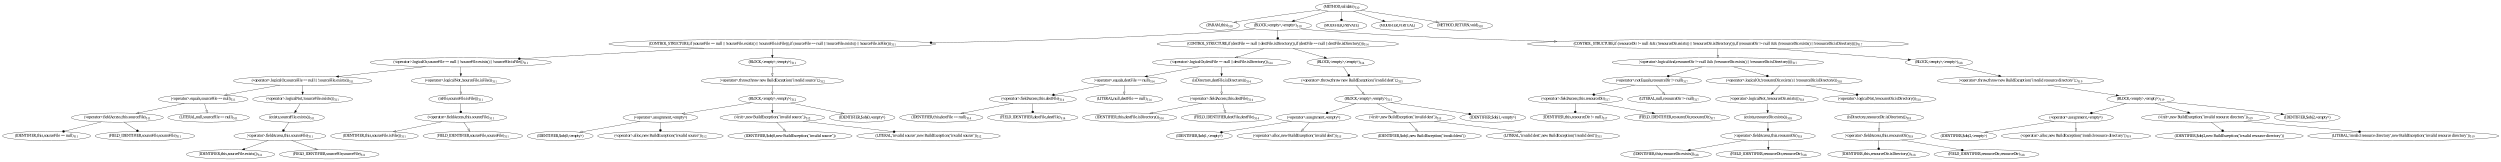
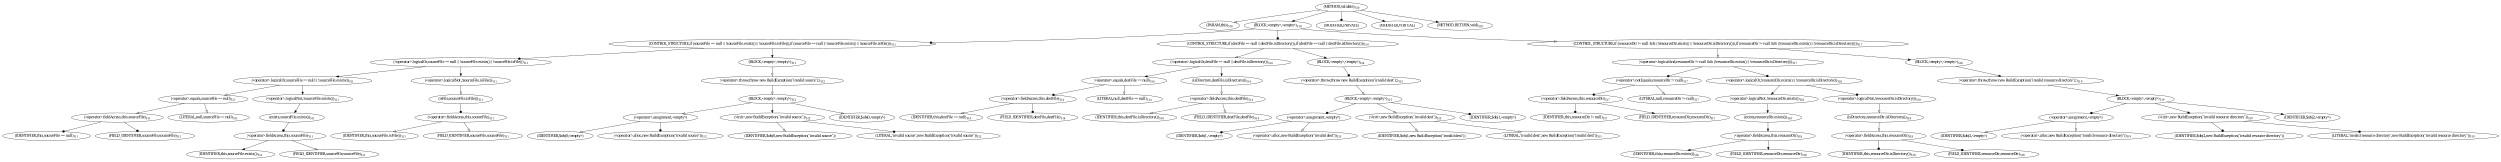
(1398, 16) -> (1398, 16)
none -> (1879, 107)
